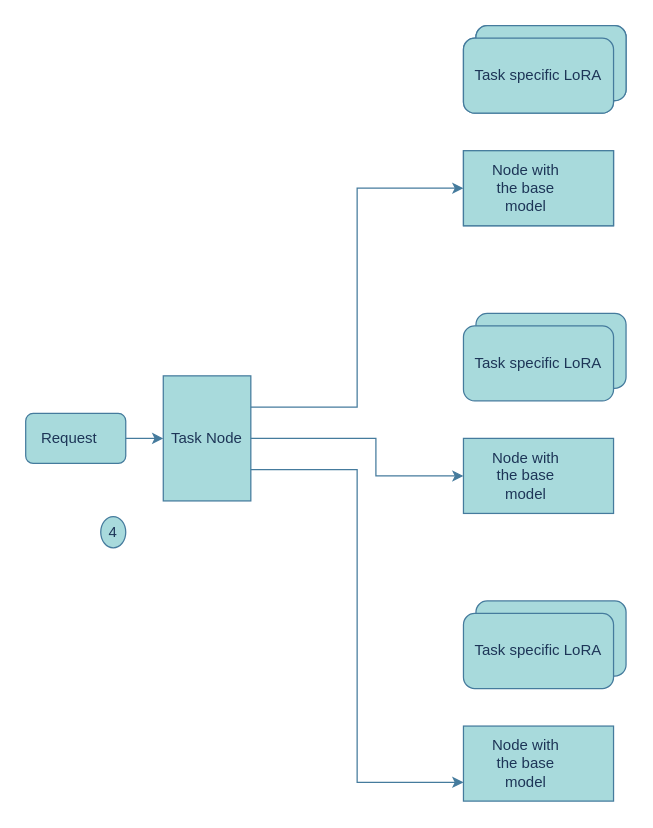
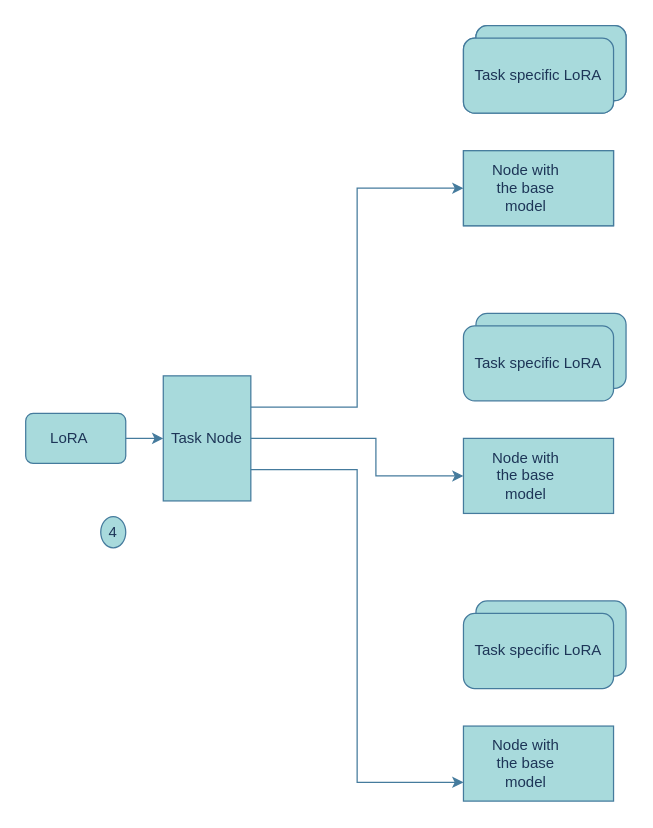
(69, 438) -> (69, 438)
